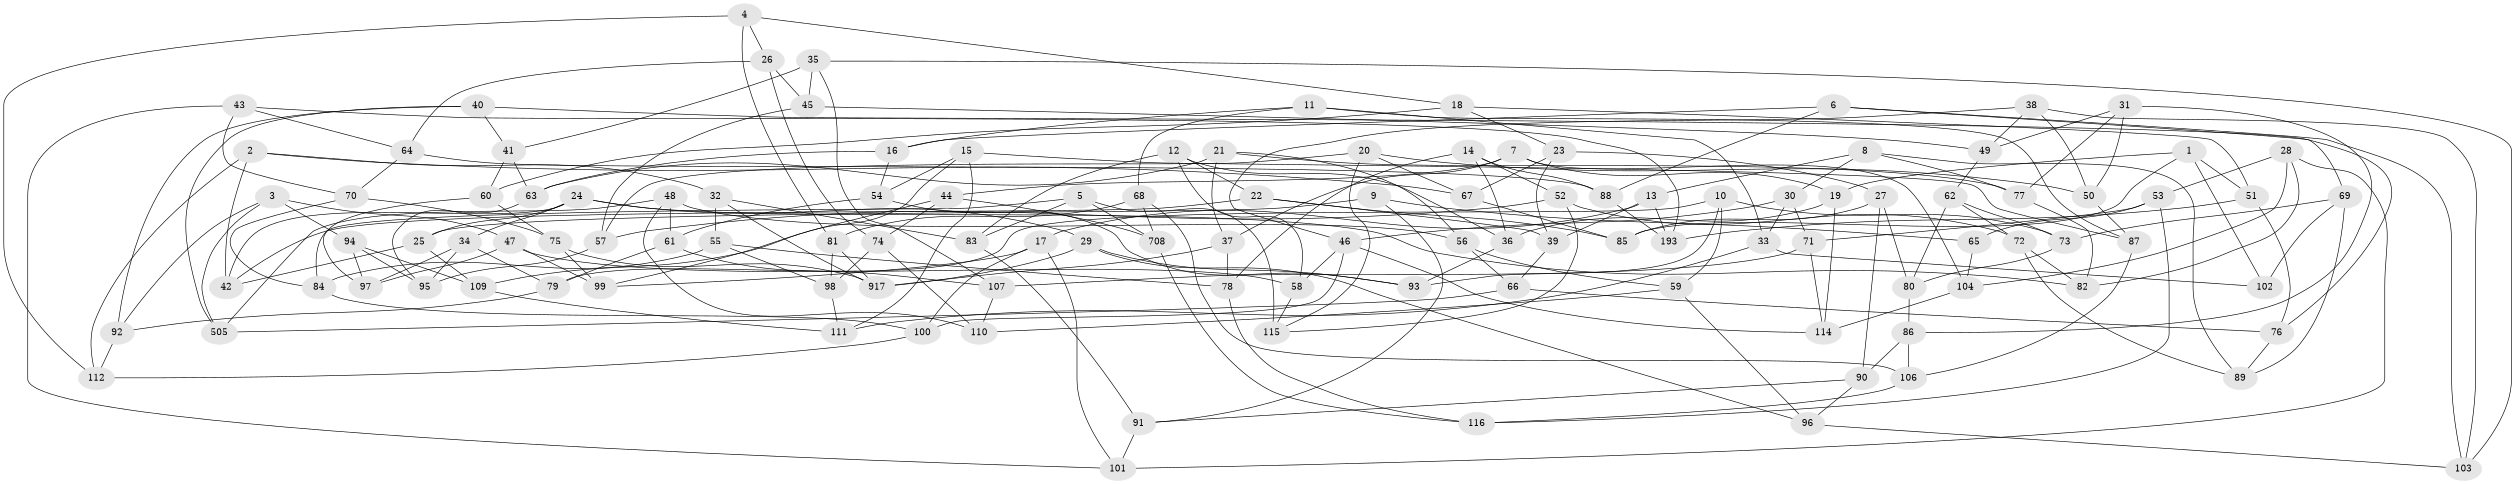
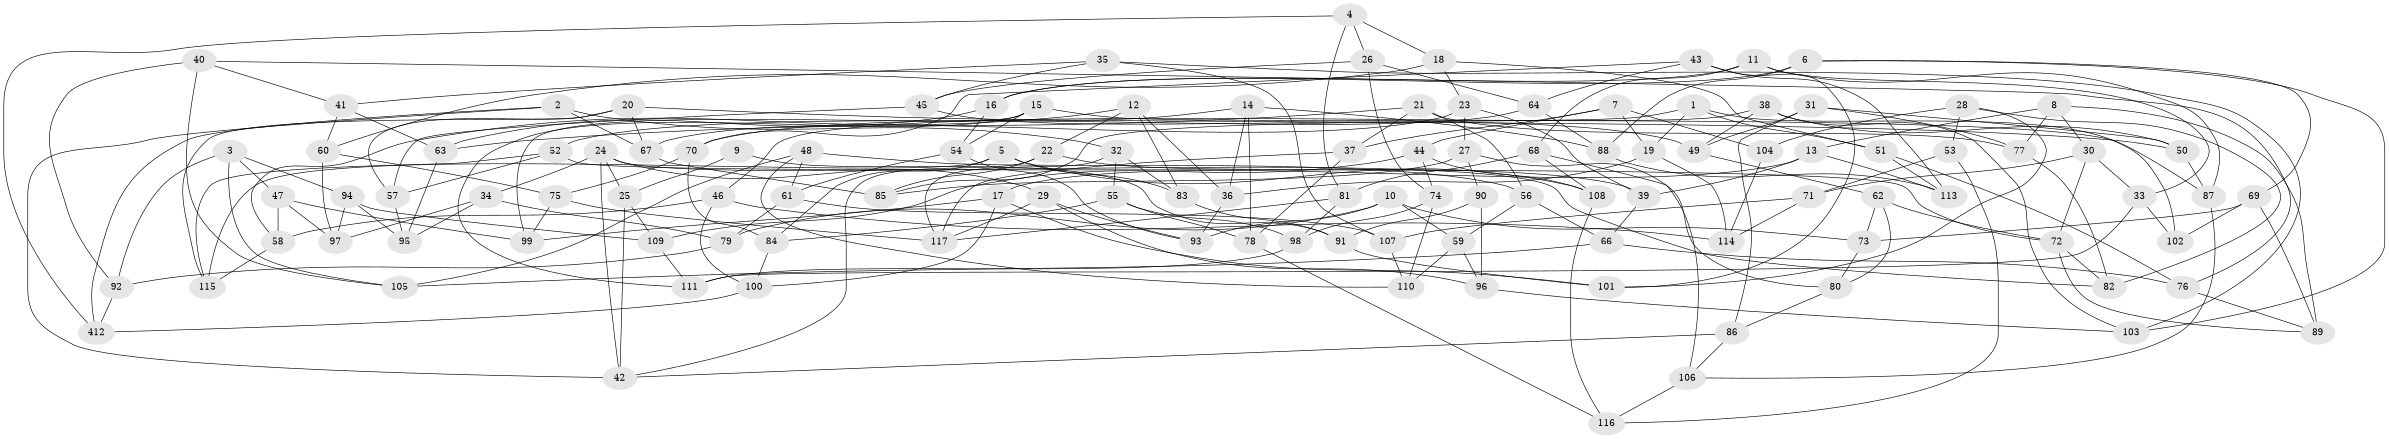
(1568, 223) -> (2075, 191)
(1157, 242) -> (1597, 197)
(1669, 242) -> (1949, 197)
(1974, 242) -> none
(877, 288) -> (940, 242)
(219, 333) -> (400, 288)
(1885, 356) -> (1176, 356)
(96, 378) -> (96, 333)
